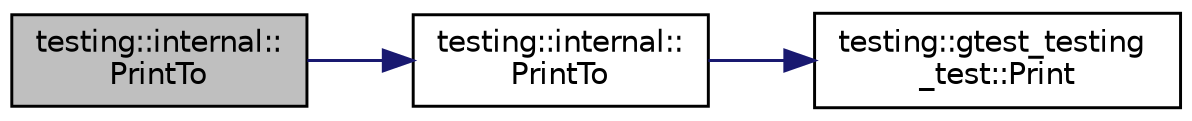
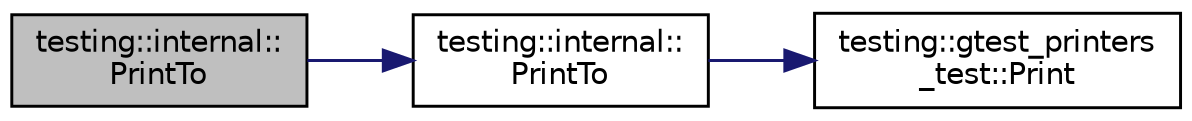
(998, 61) -> (998, 61)
